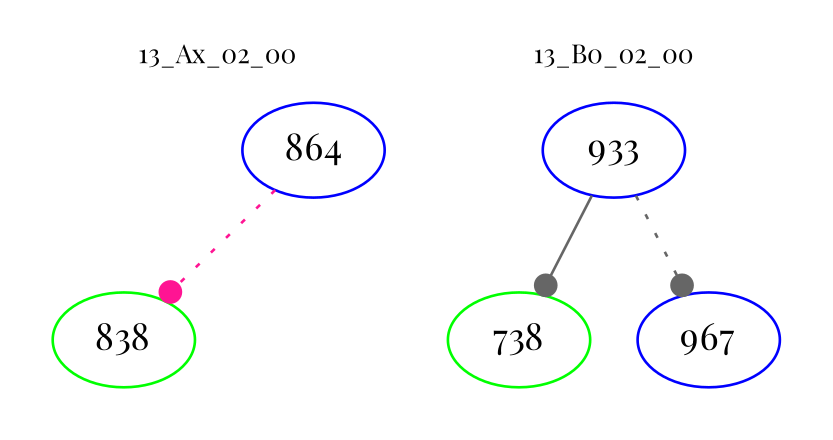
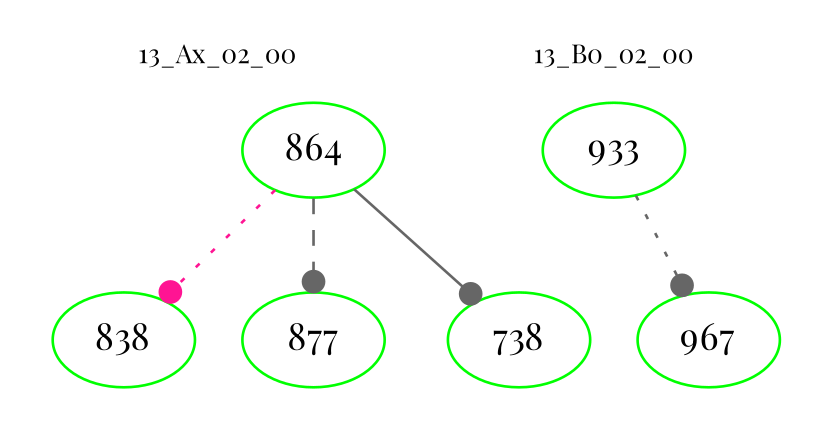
(314, 150) -> (314, 150)
(614, 150) -> (614, 150)
(571, 236) -> (389, 221)
none -> (314, 340)
(709, 340) -> (709, 340)
